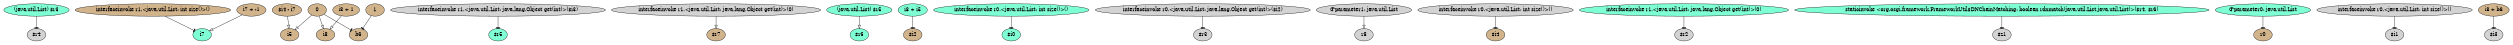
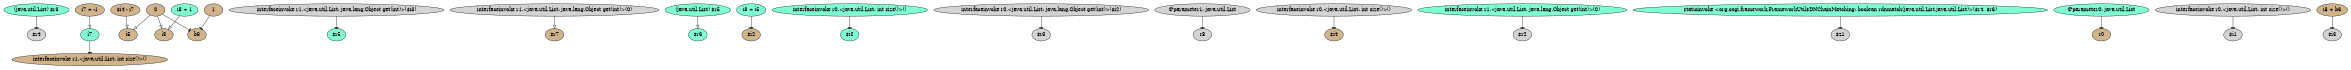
(346, 10) -> (185, 10)
(1364, 21) -> (1202, 22)
(179, 23) -> (90, 46)
